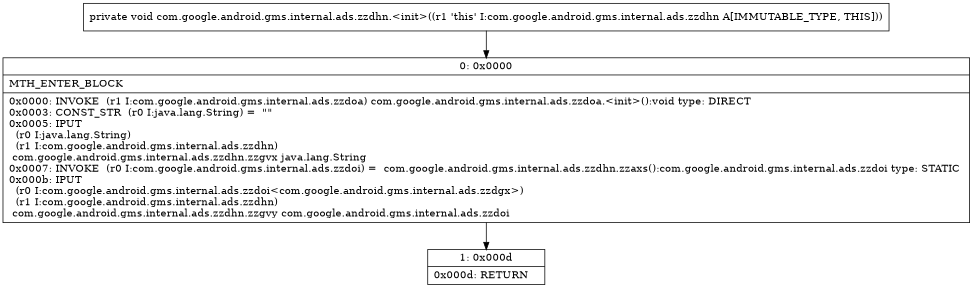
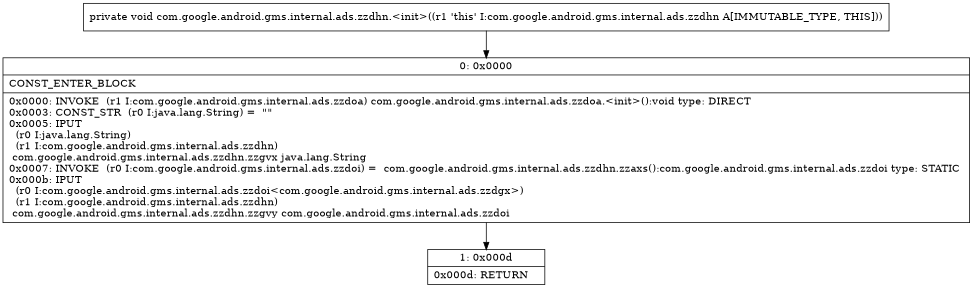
(66, 84) -> (73, 84)
